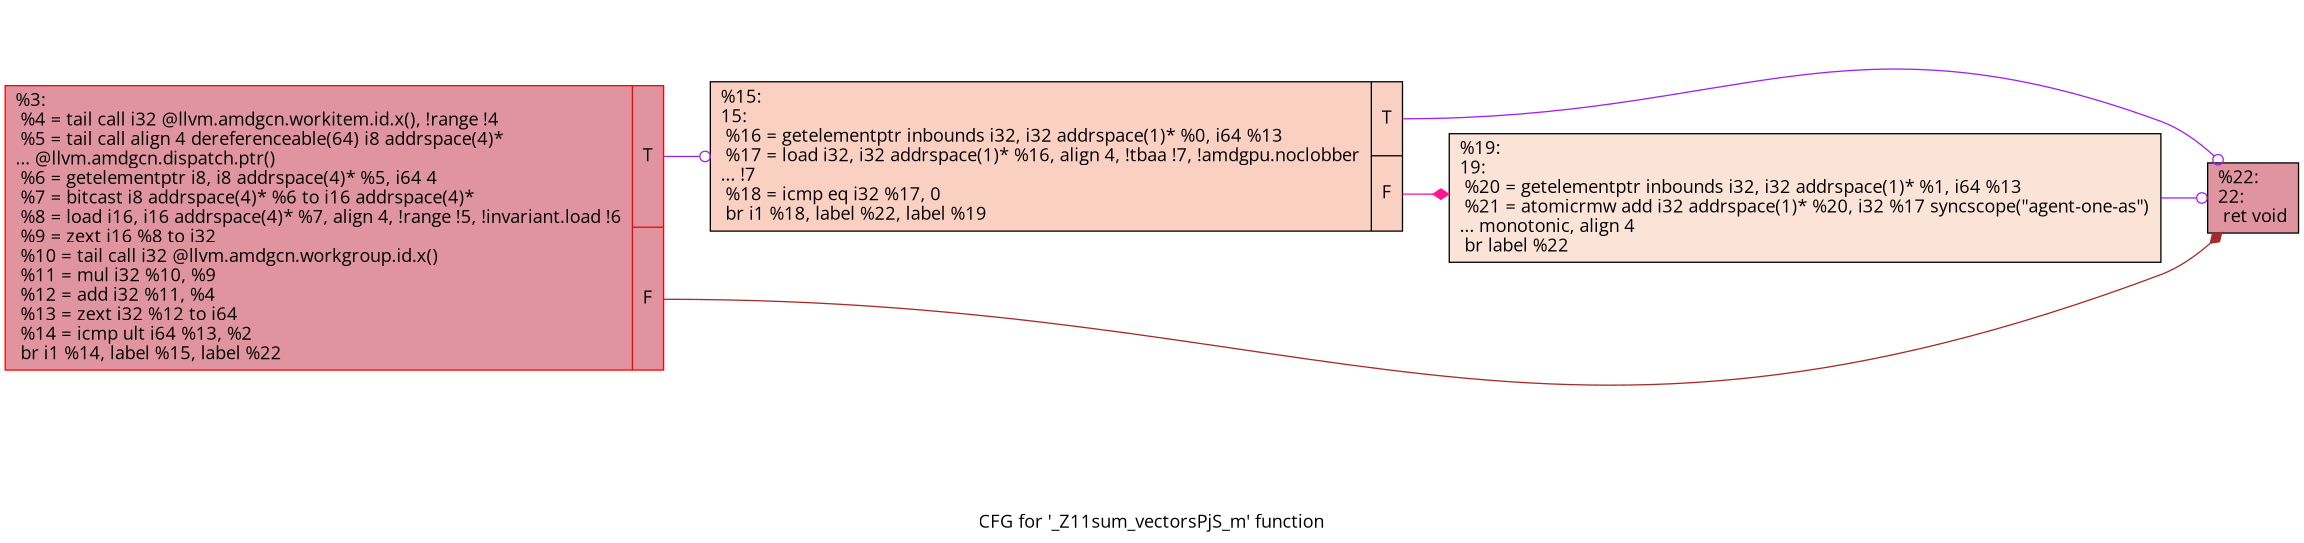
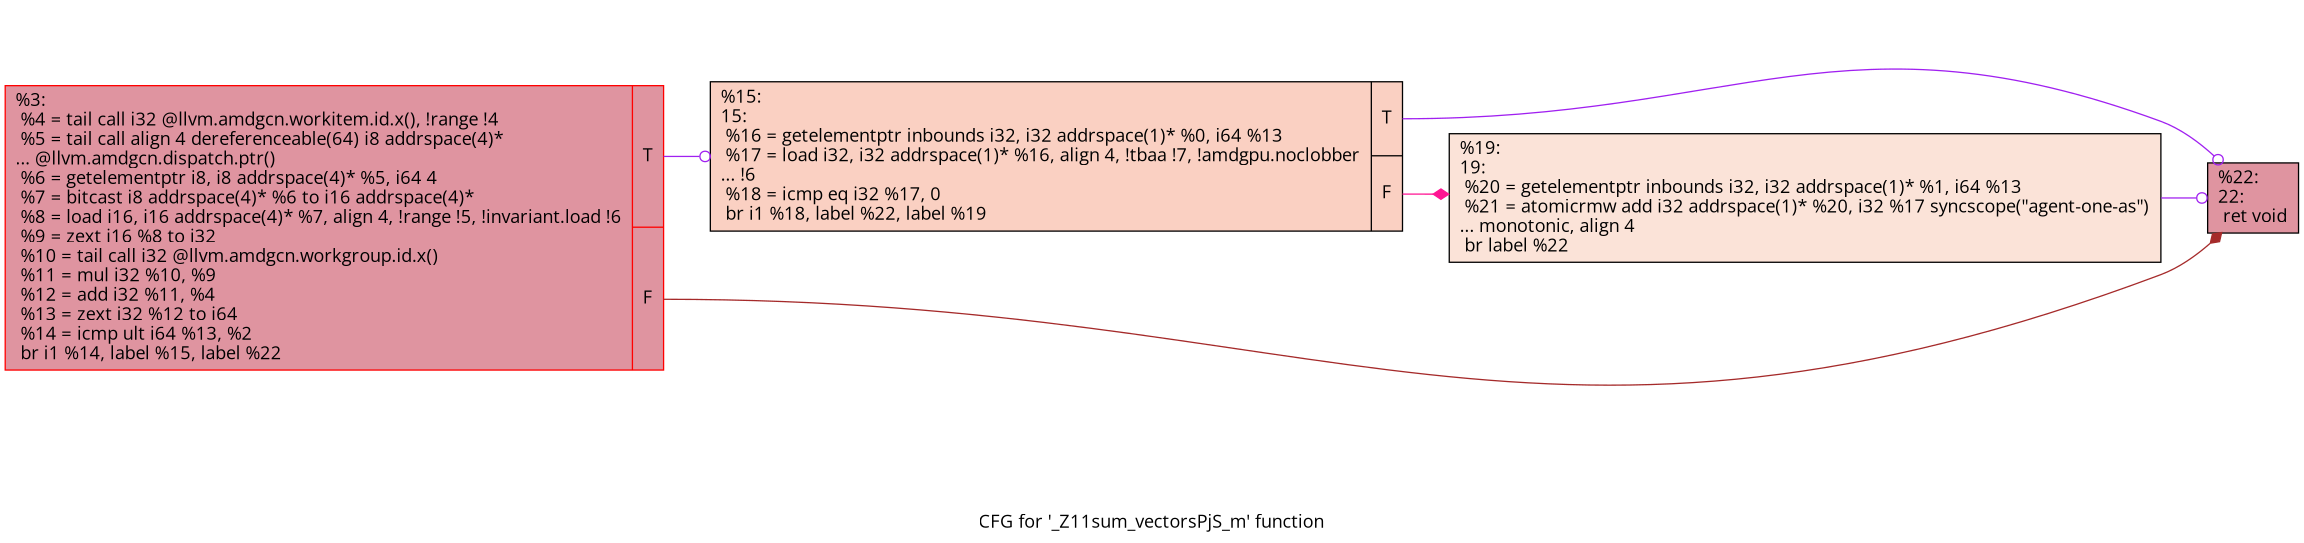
(739, 175) -> (739, 175)
